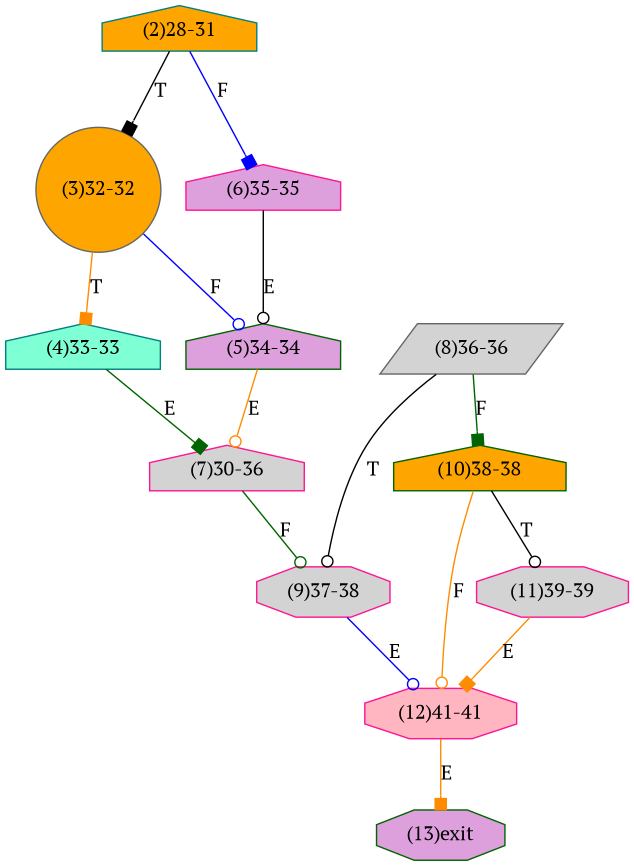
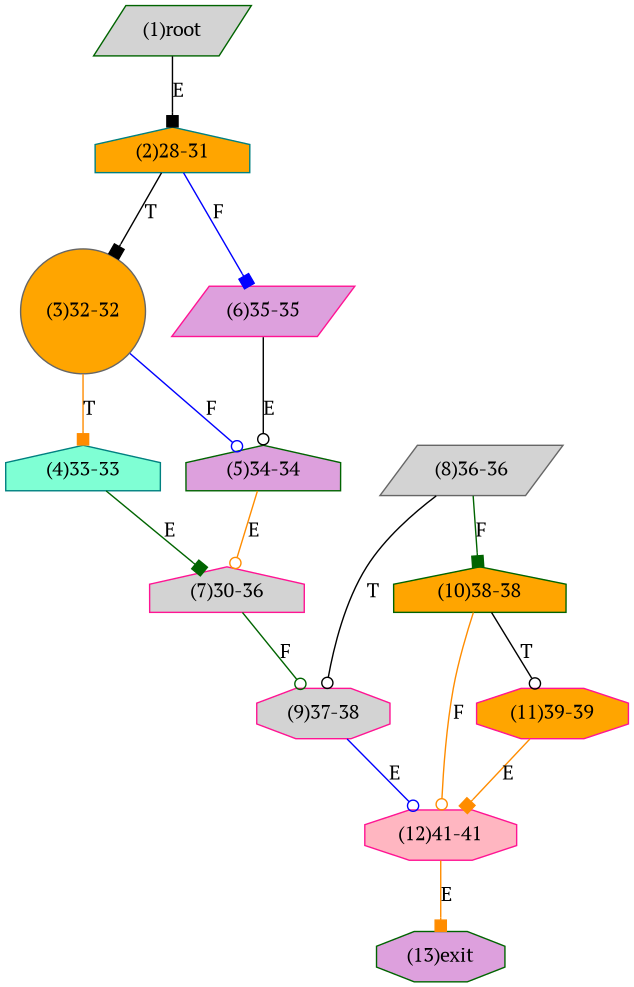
none -> (172, 31)
(263, 190) -> (263, 311)
(553, 592) -> (553, 714)
